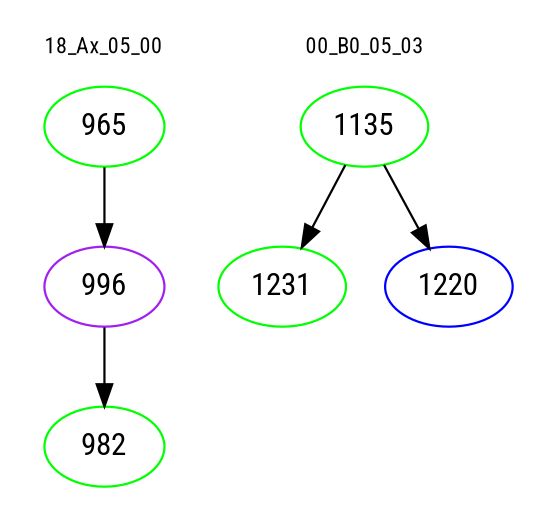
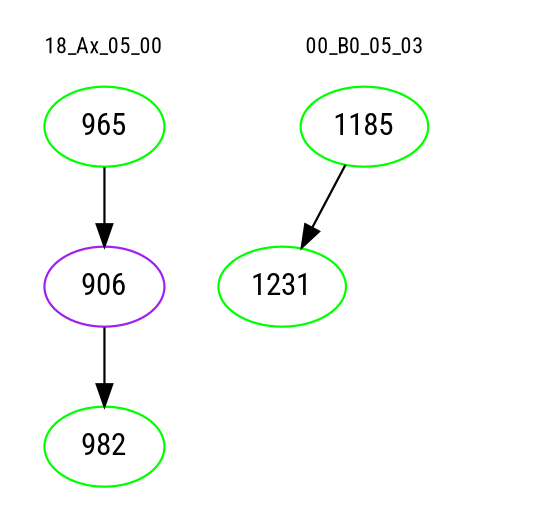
(364, 127) -> (364, 127)
(104, 287) -> (104, 287)
(449, 287) -> none
